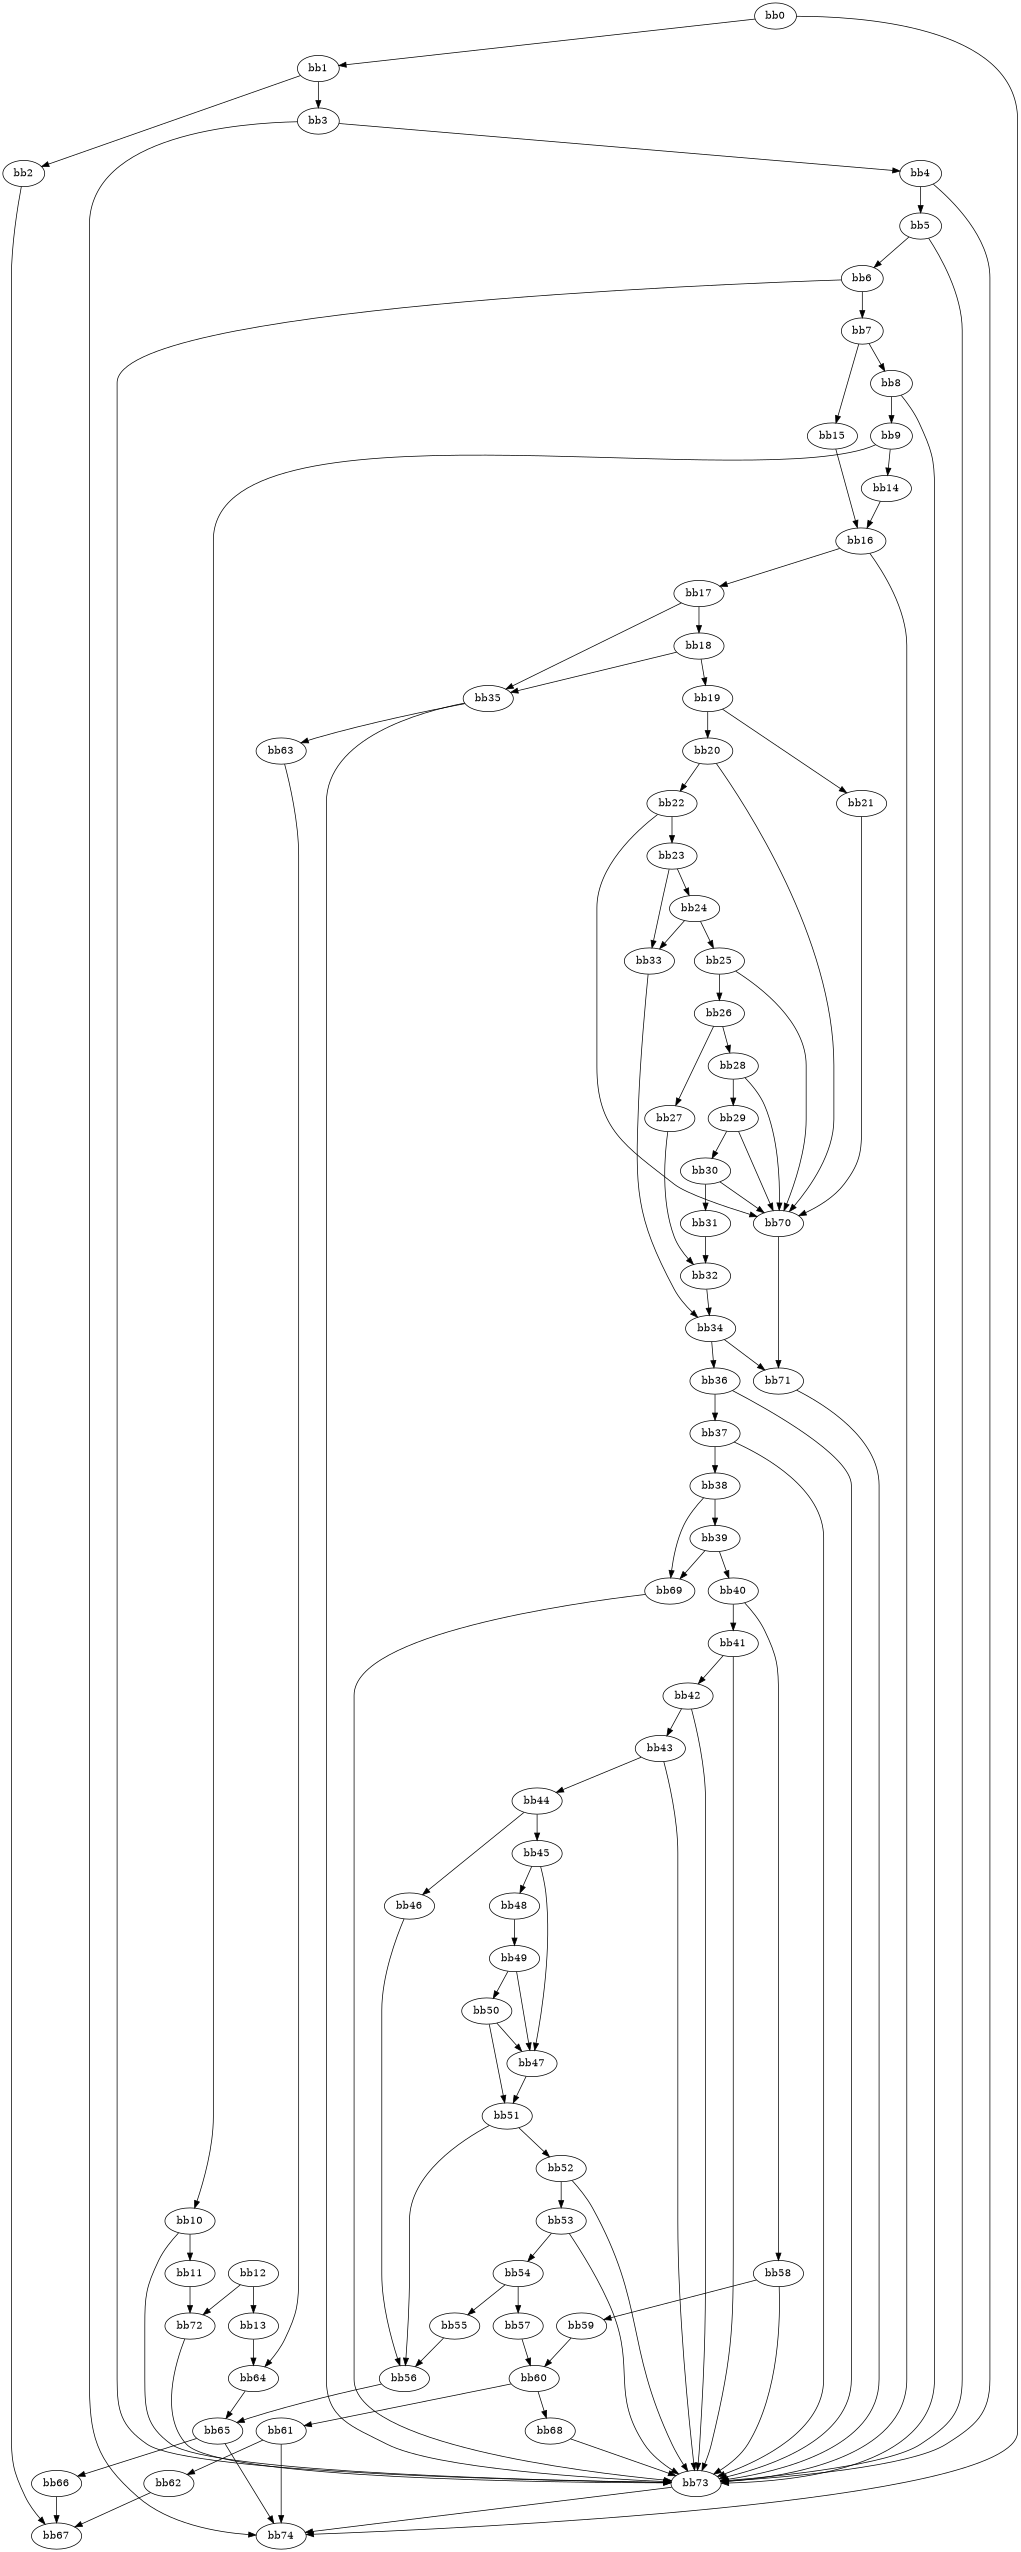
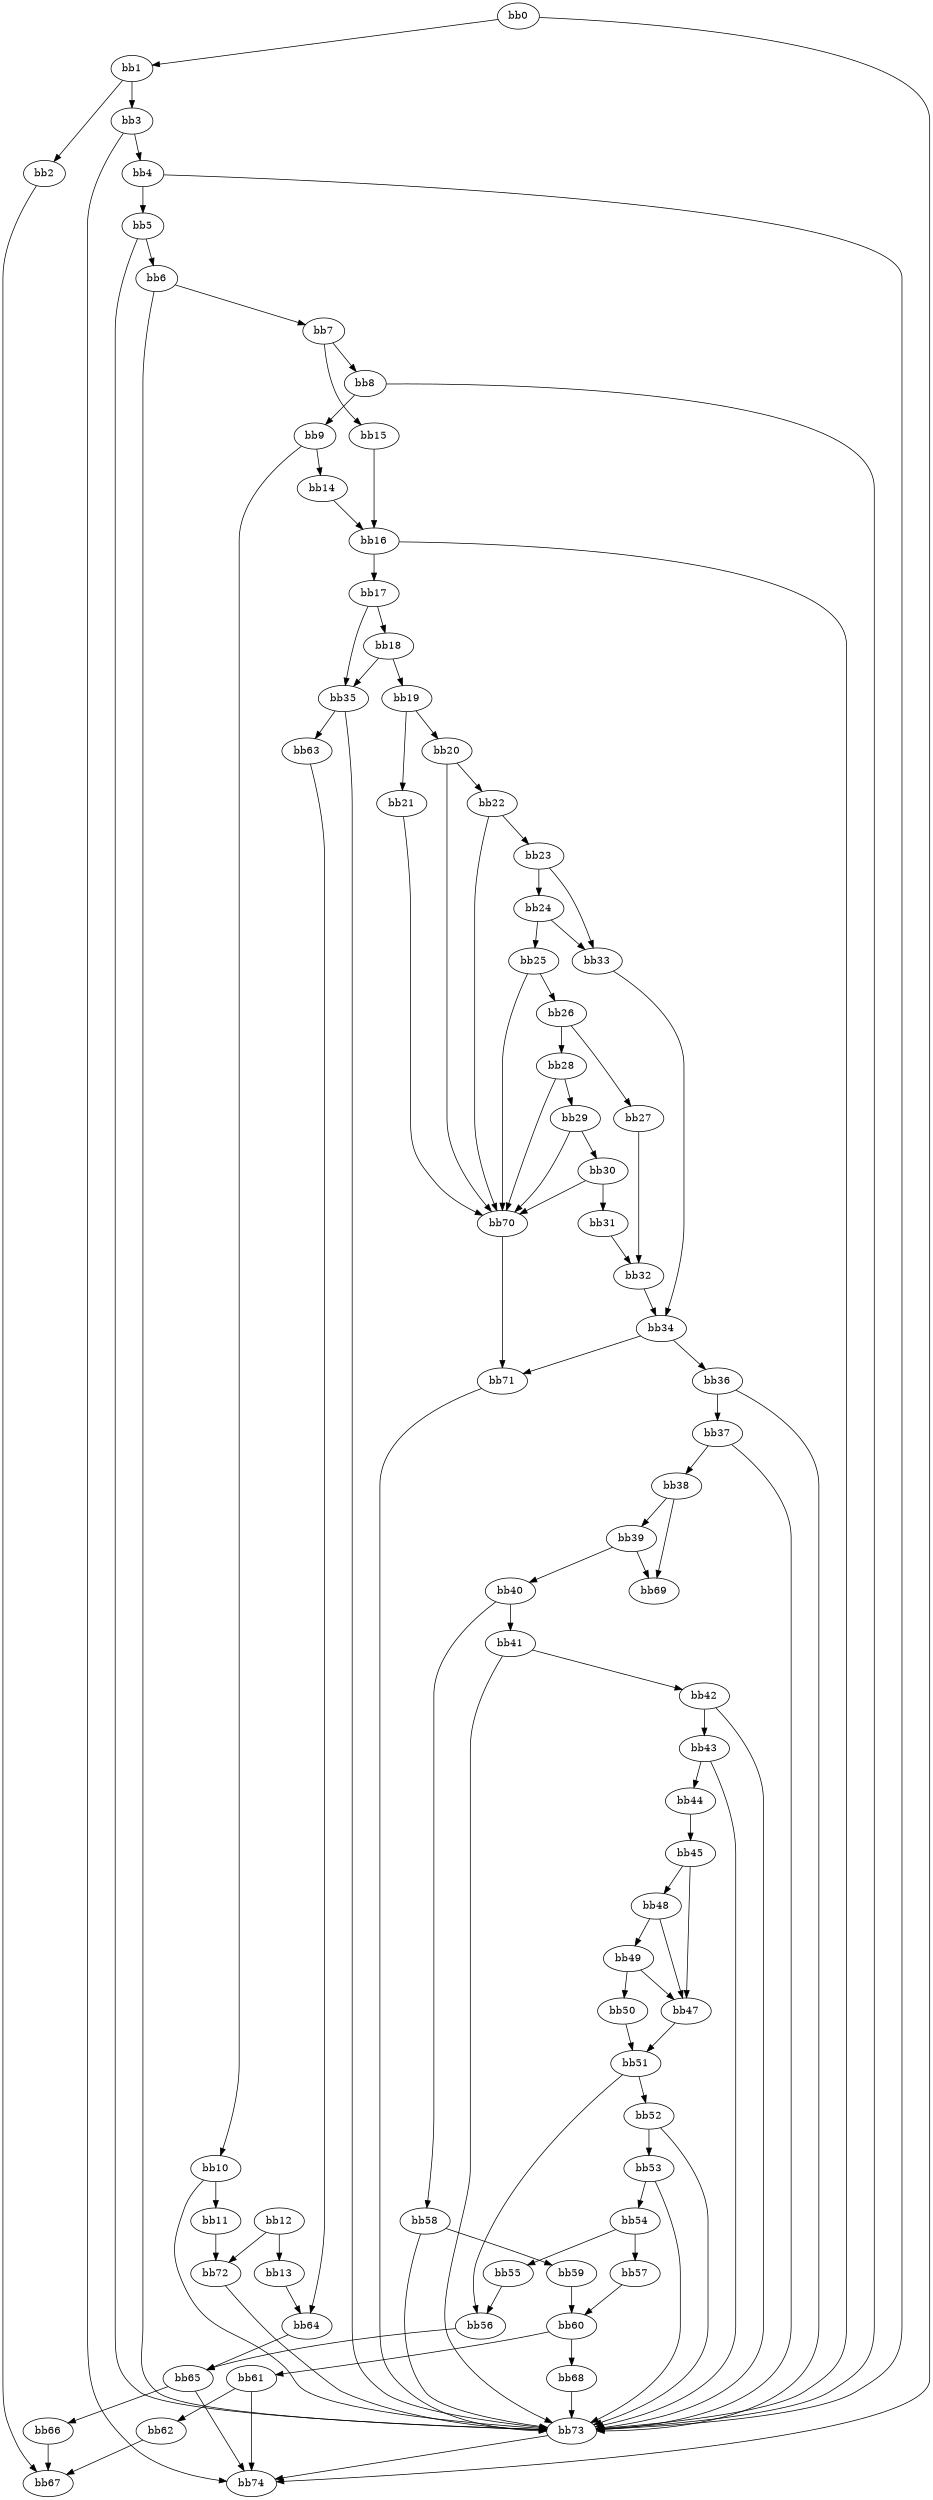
(410, 1906) -> none
(507, 2034) -> (670, 1955)
(354, 2047) -> none
